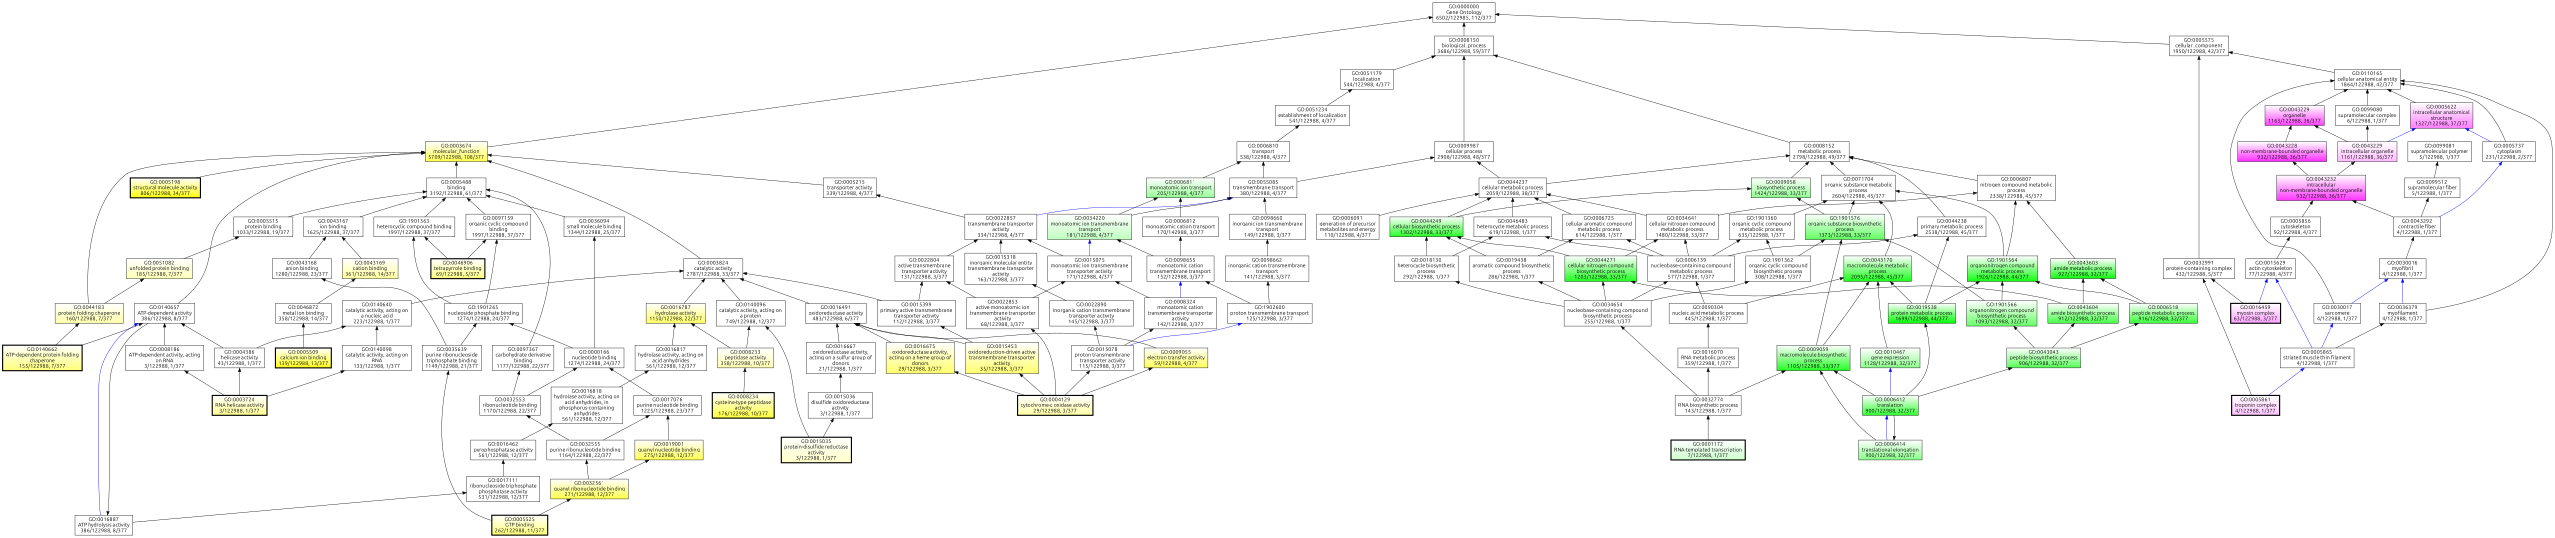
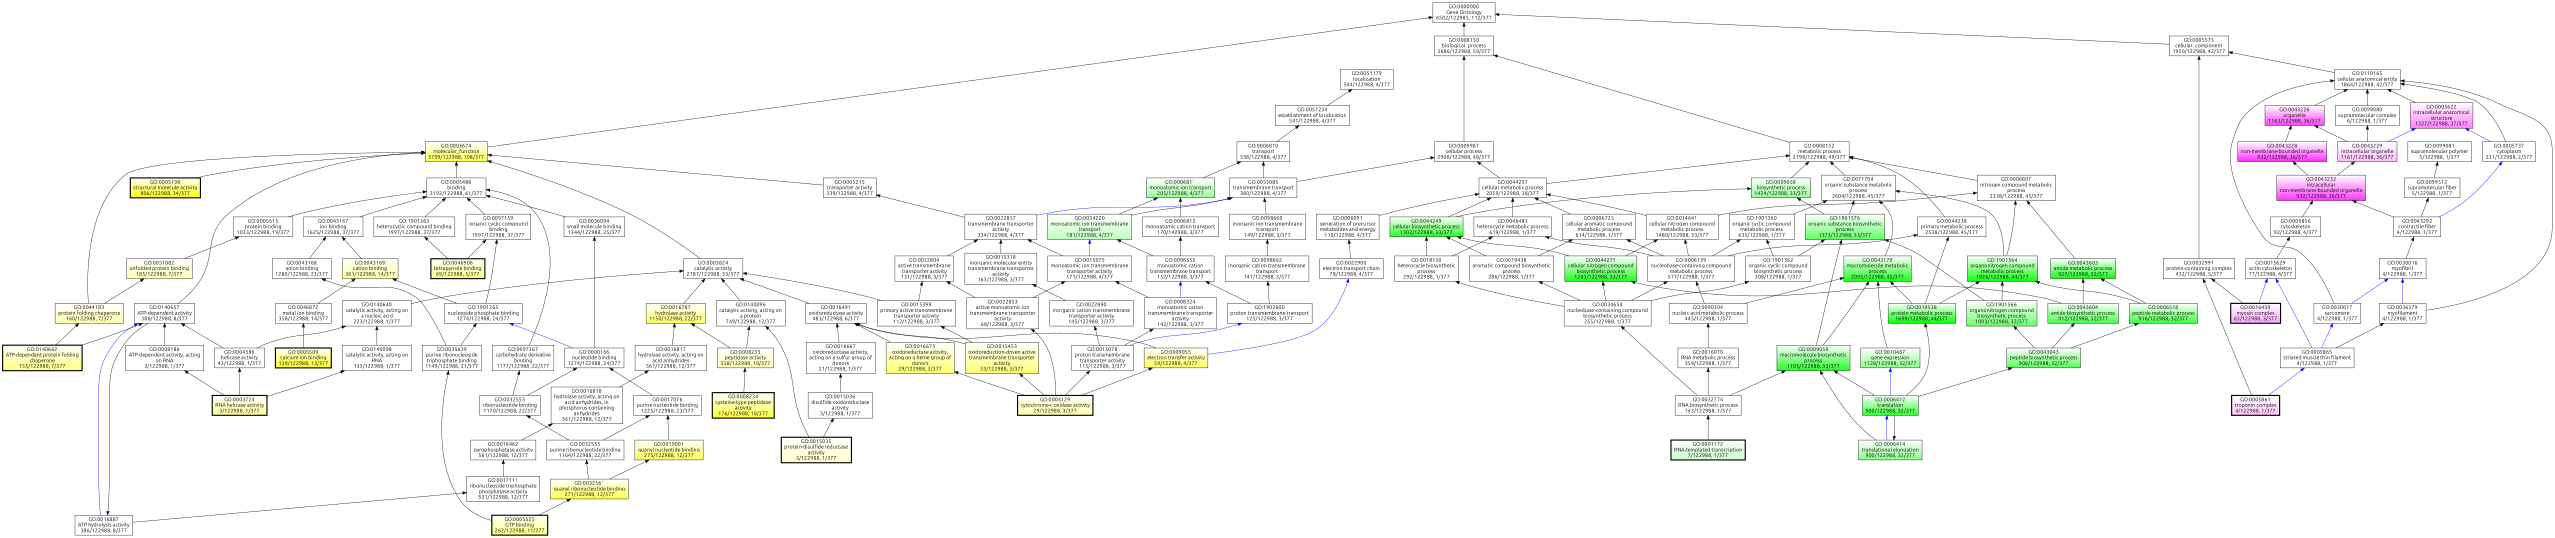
(1413, 64) -> none
(2295, 116) -> (2295, 116)
none -> (1352, 269)
(422, 279) -> (426, 292)
(543, 336) -> (543, 336)
